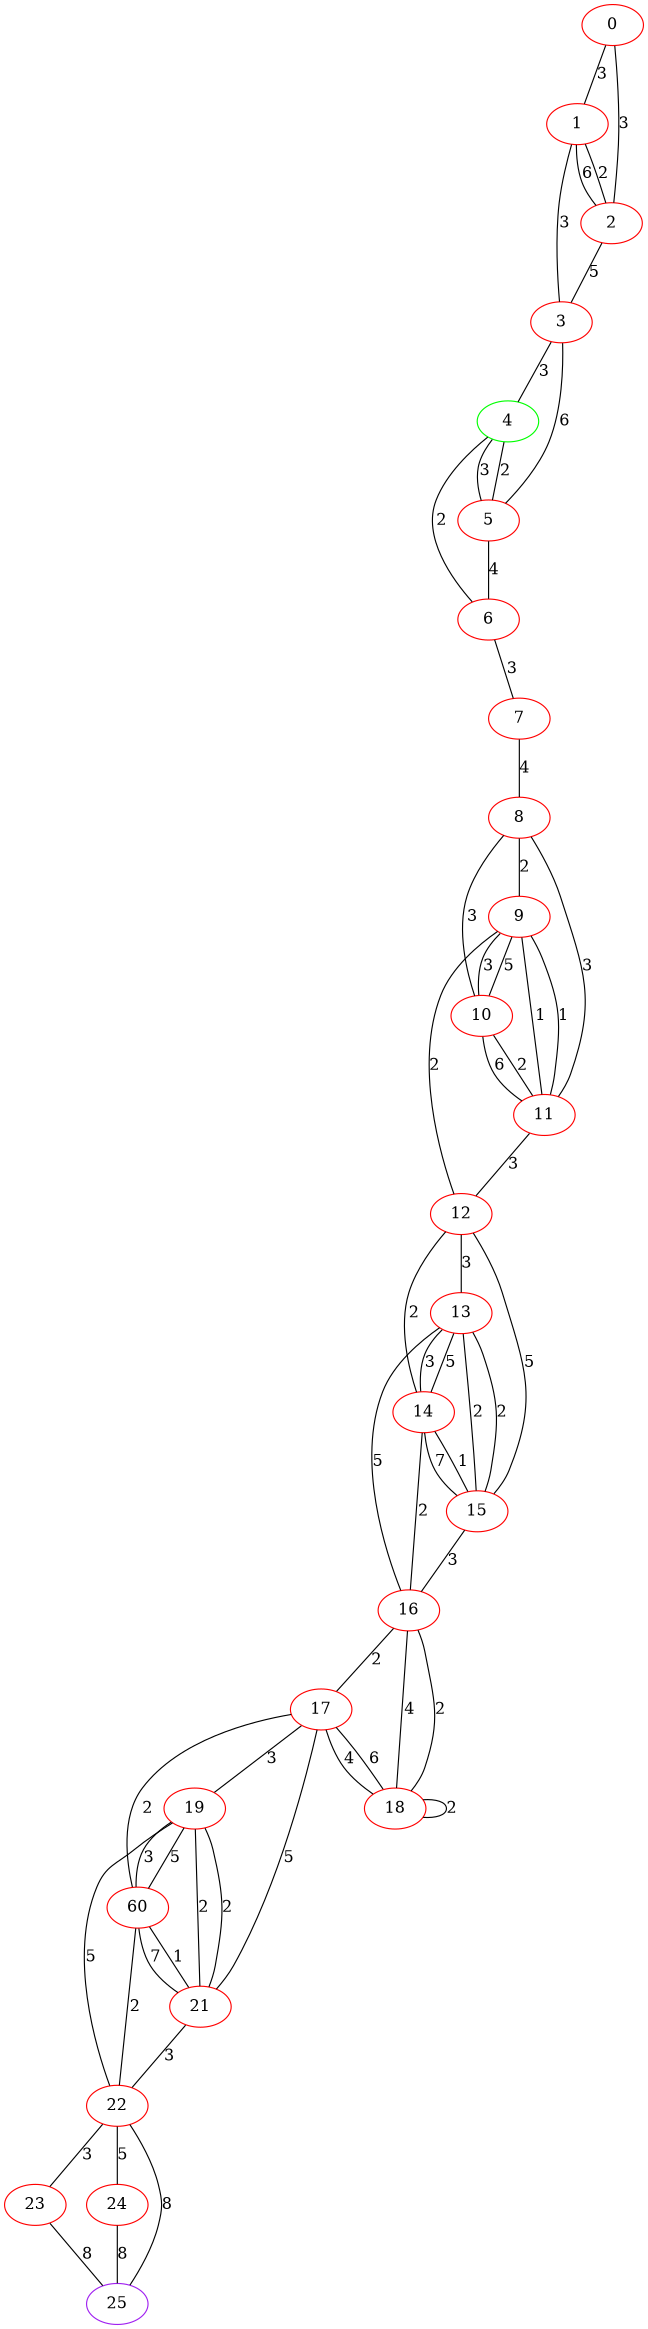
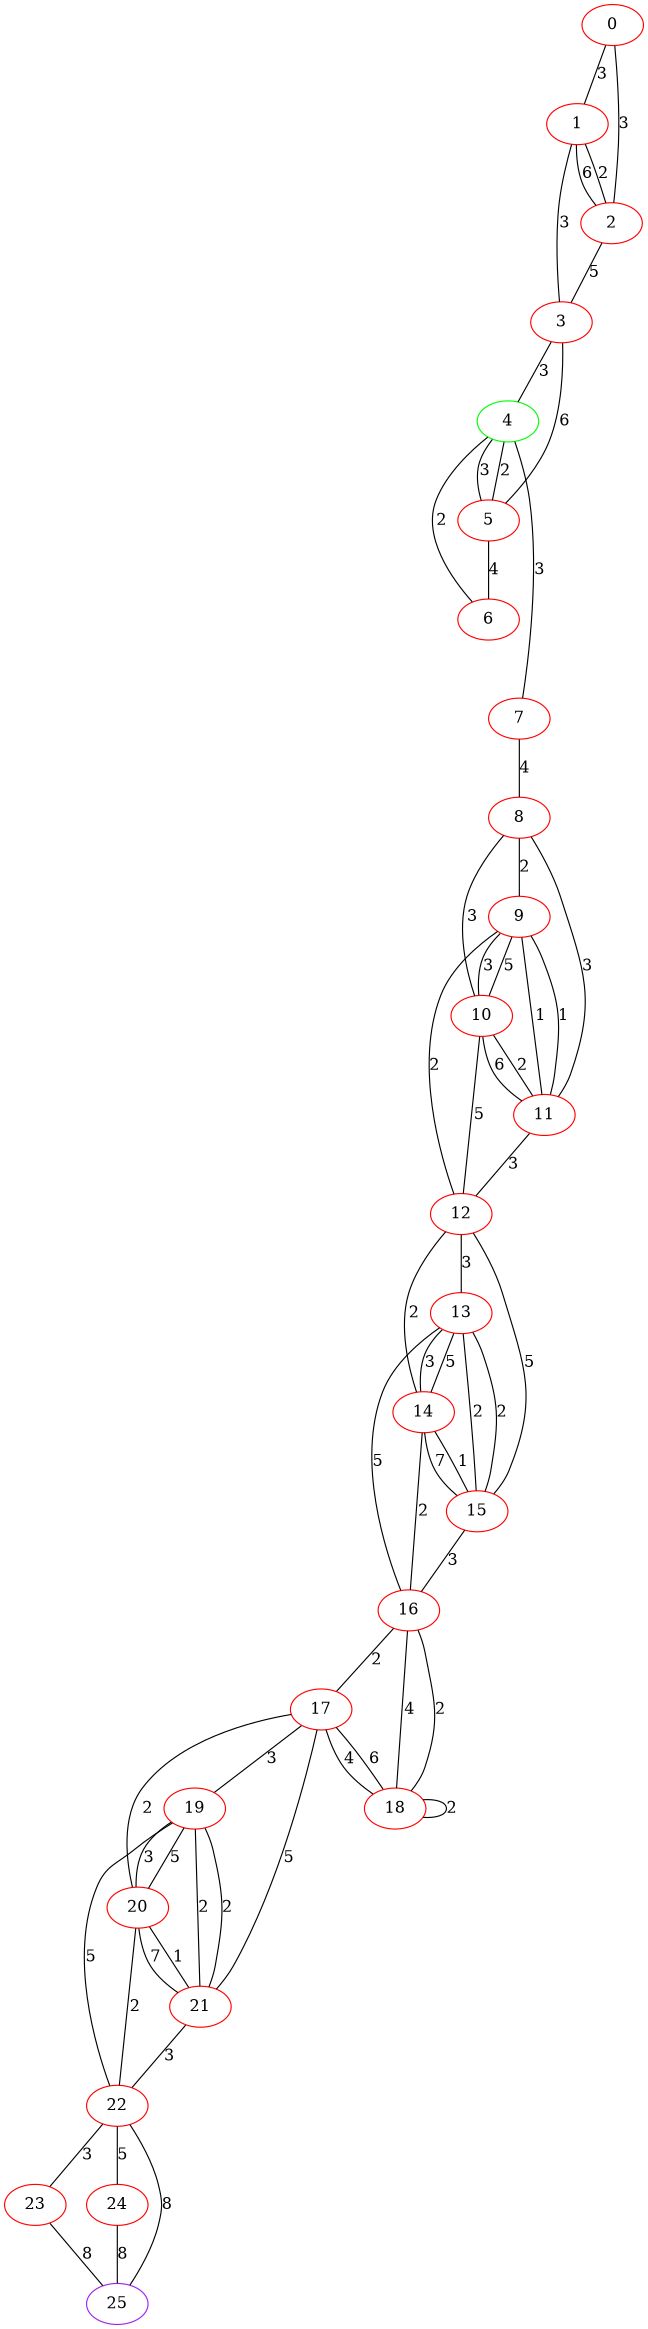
(504, 669) -> (533, 569)
none -> (471, 1115)
(138, 1908) -> (138, 1908)
